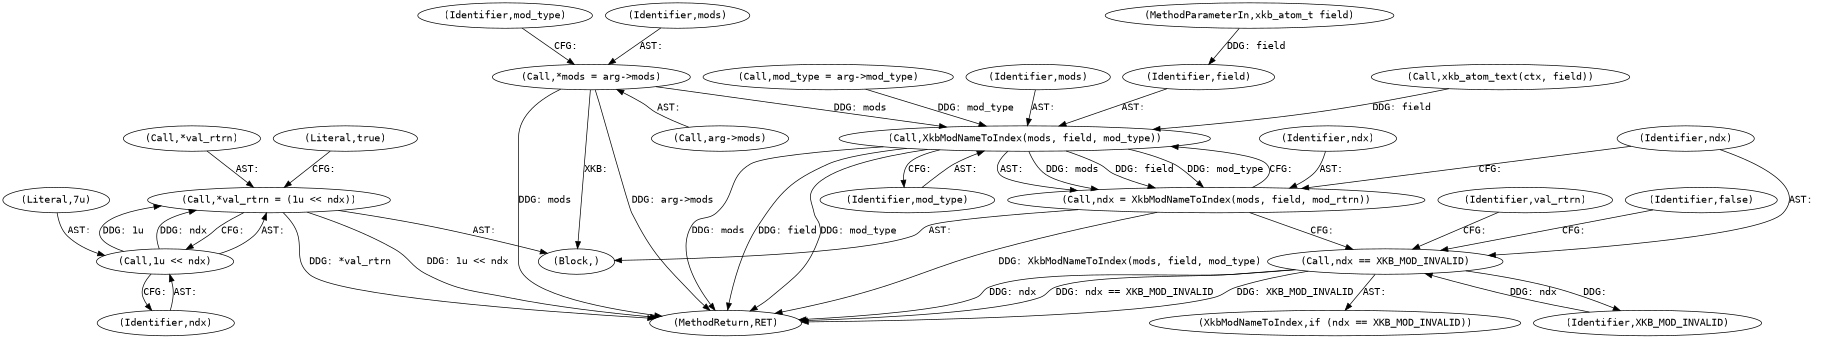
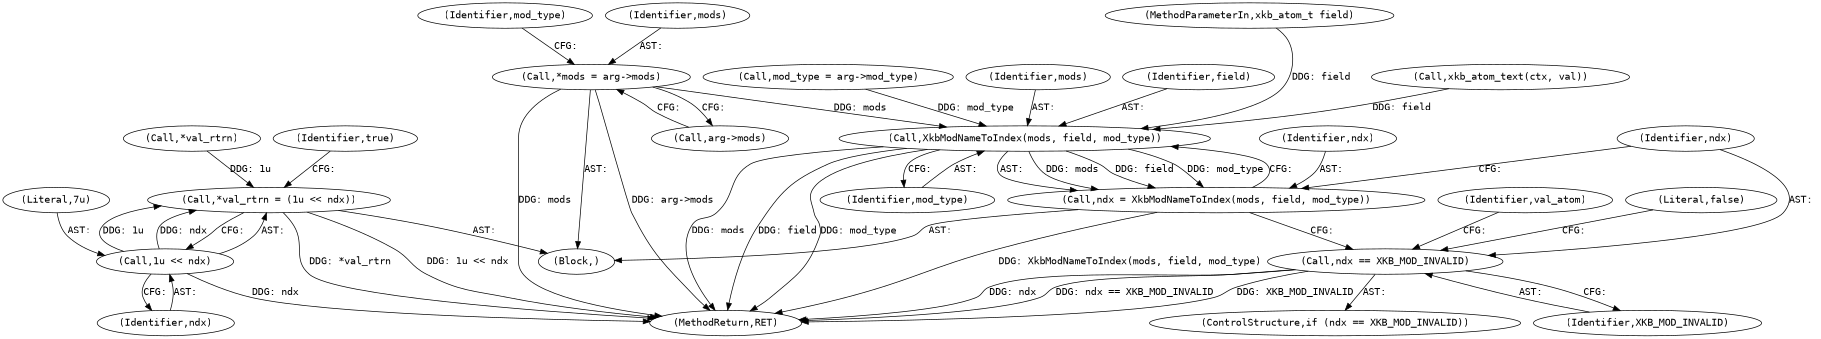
(1226, 44) -> (1251, 106)
(1500, 77) -> (1500, 77)
none -> (683, 99)
(672, 108) -> (672, 108)
(345, 139) -> (345, 139)
(251, 169) -> (251, 169)
(599, 169) -> (599, 169)
(1216, 200) -> (1216, 200)
(1525, 200) -> (1525, 200)
(1701, 200) -> (1701, 200)
(1534, 292) -> (1534, 292)
(1598, 292) -> (1598, 292)
none -> (413, 314)
(1335, 323) -> (1335, 323)
